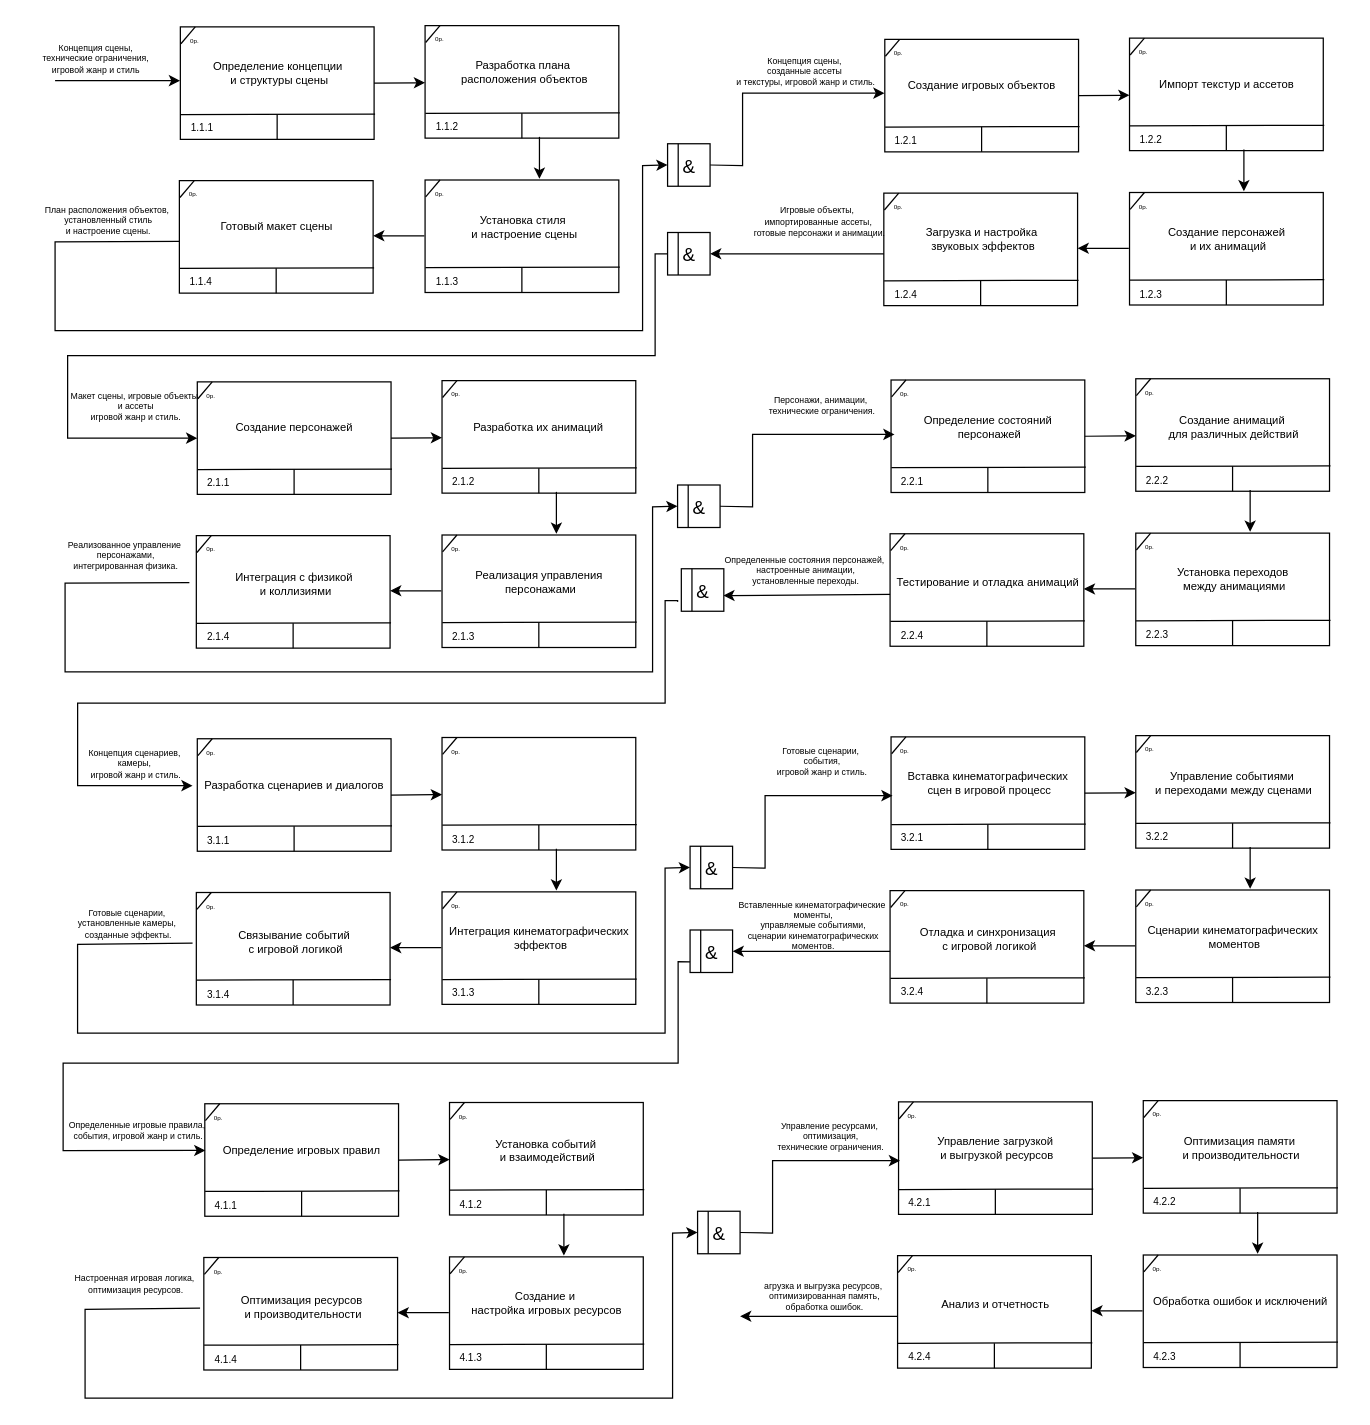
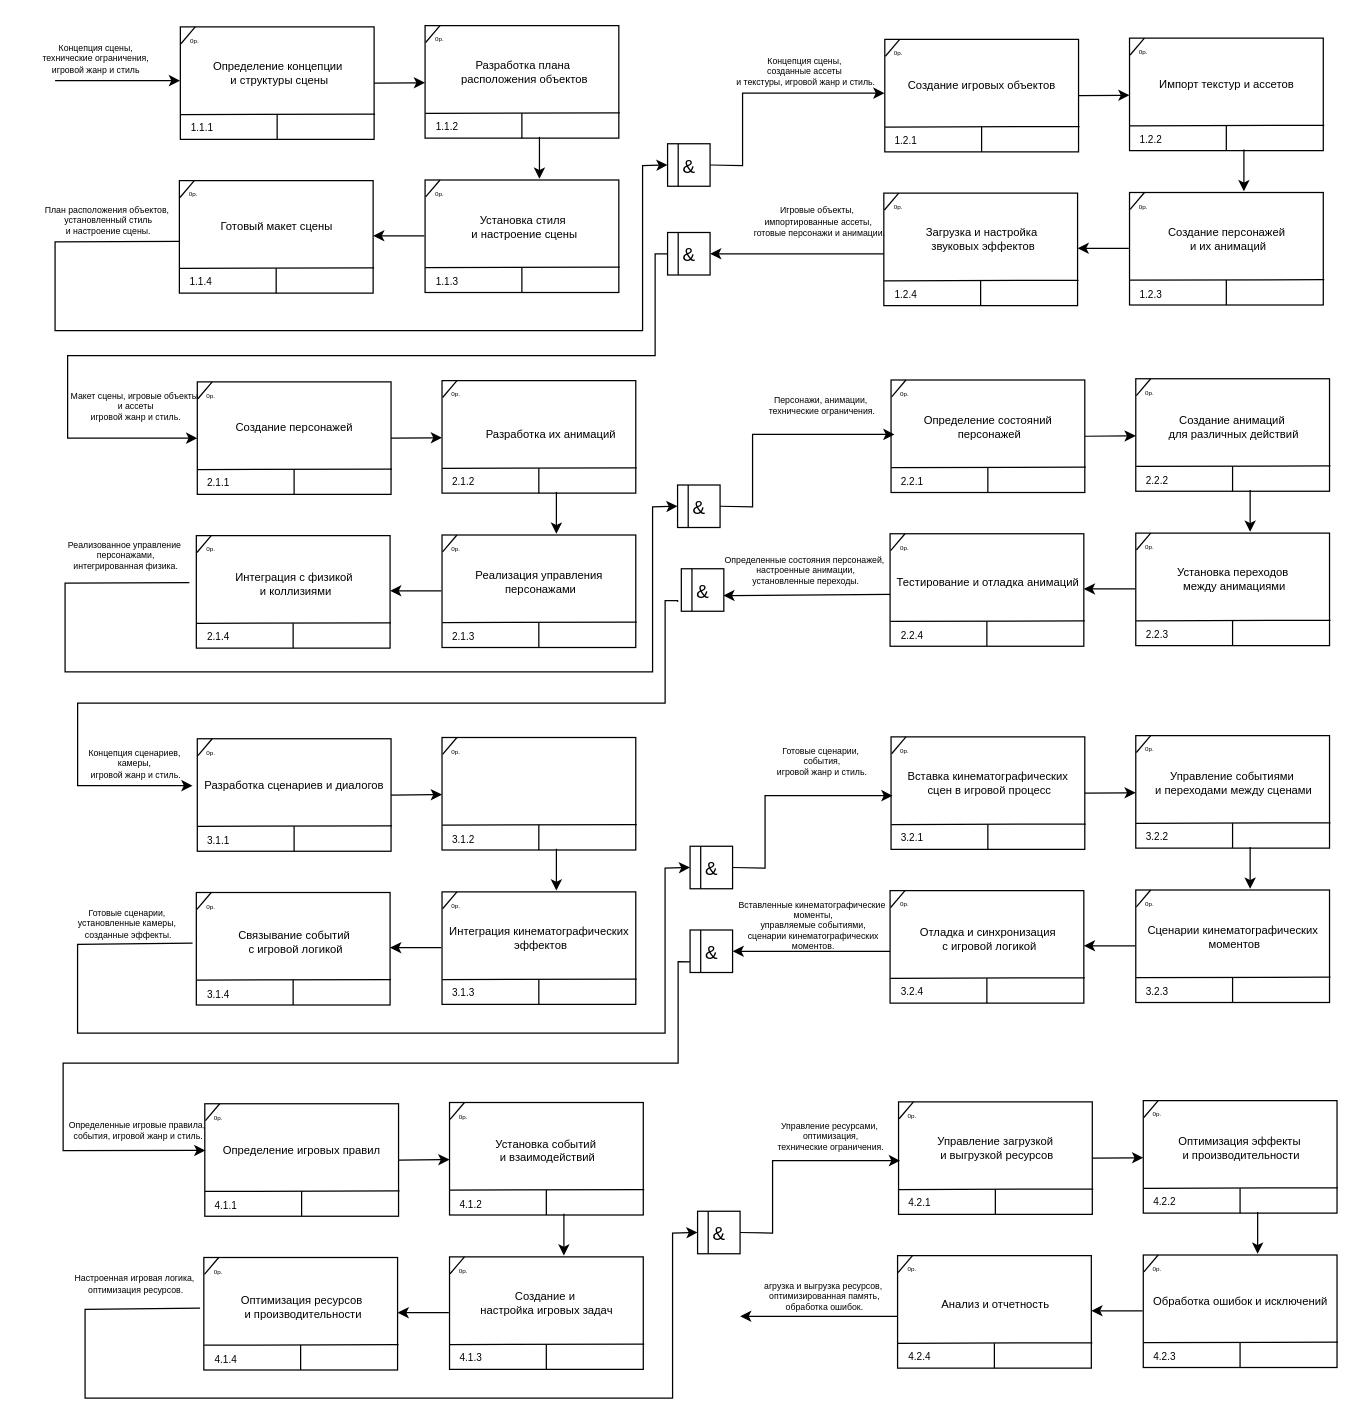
(538, 428) -> (550, 434)
(1240, 1148) -> (1240, 1148)
(518, 1303) -> (518, 1303)
